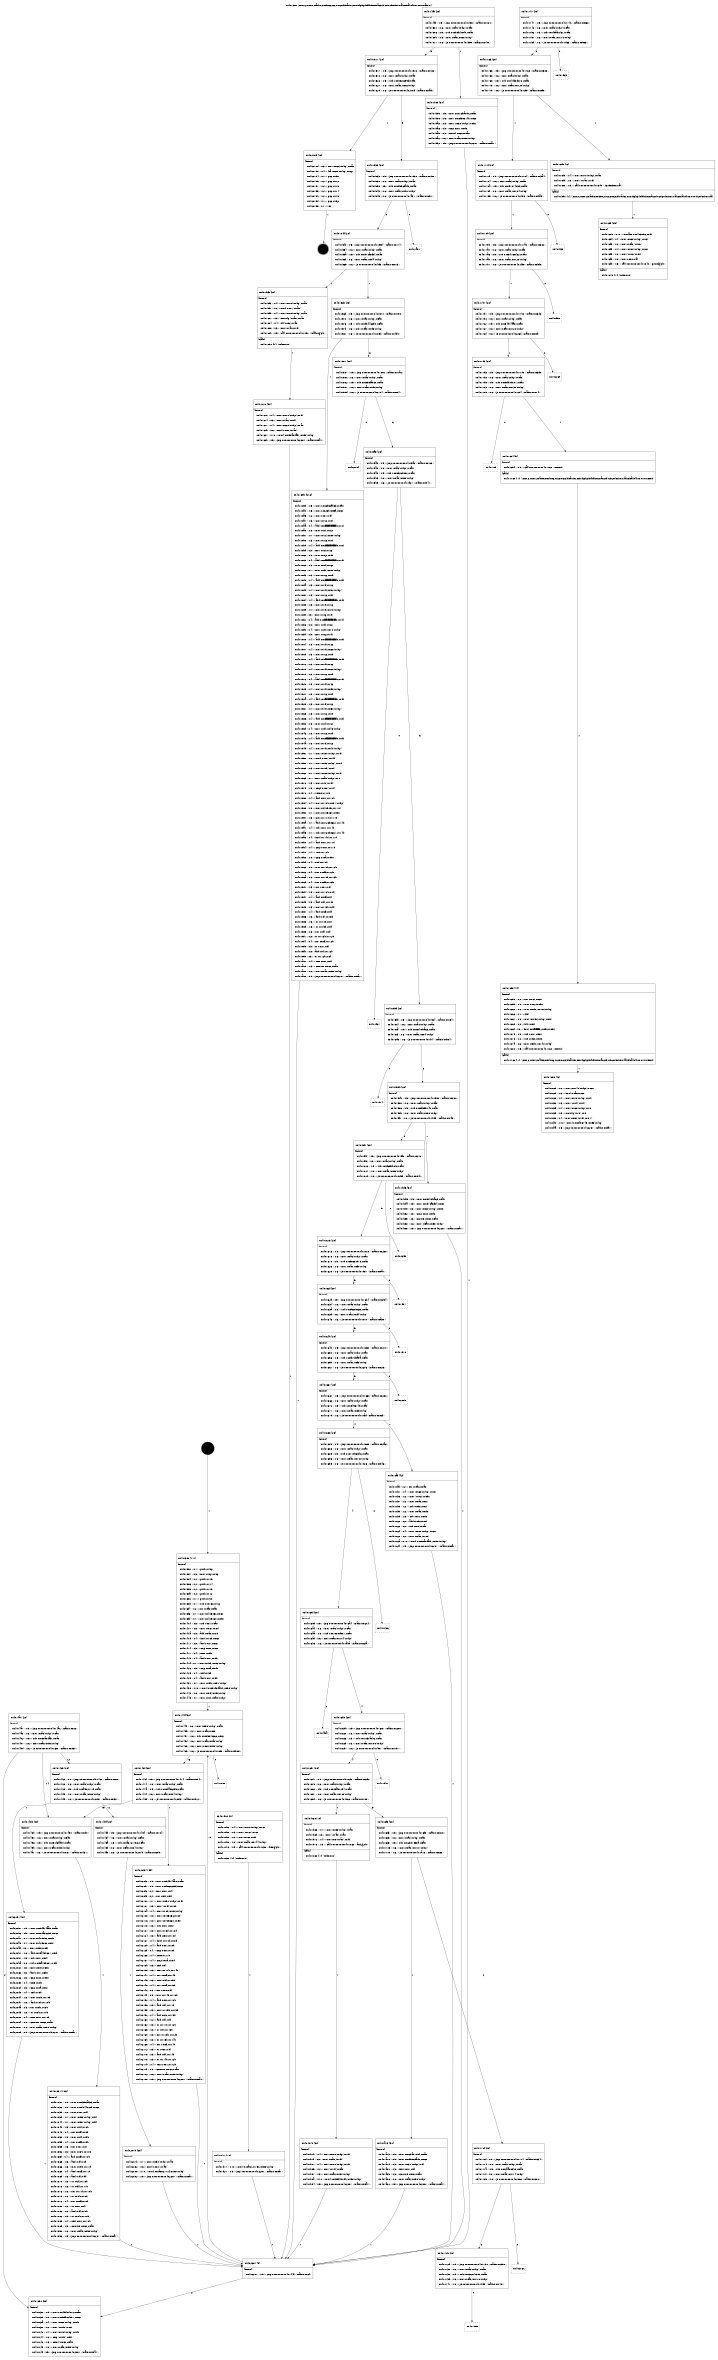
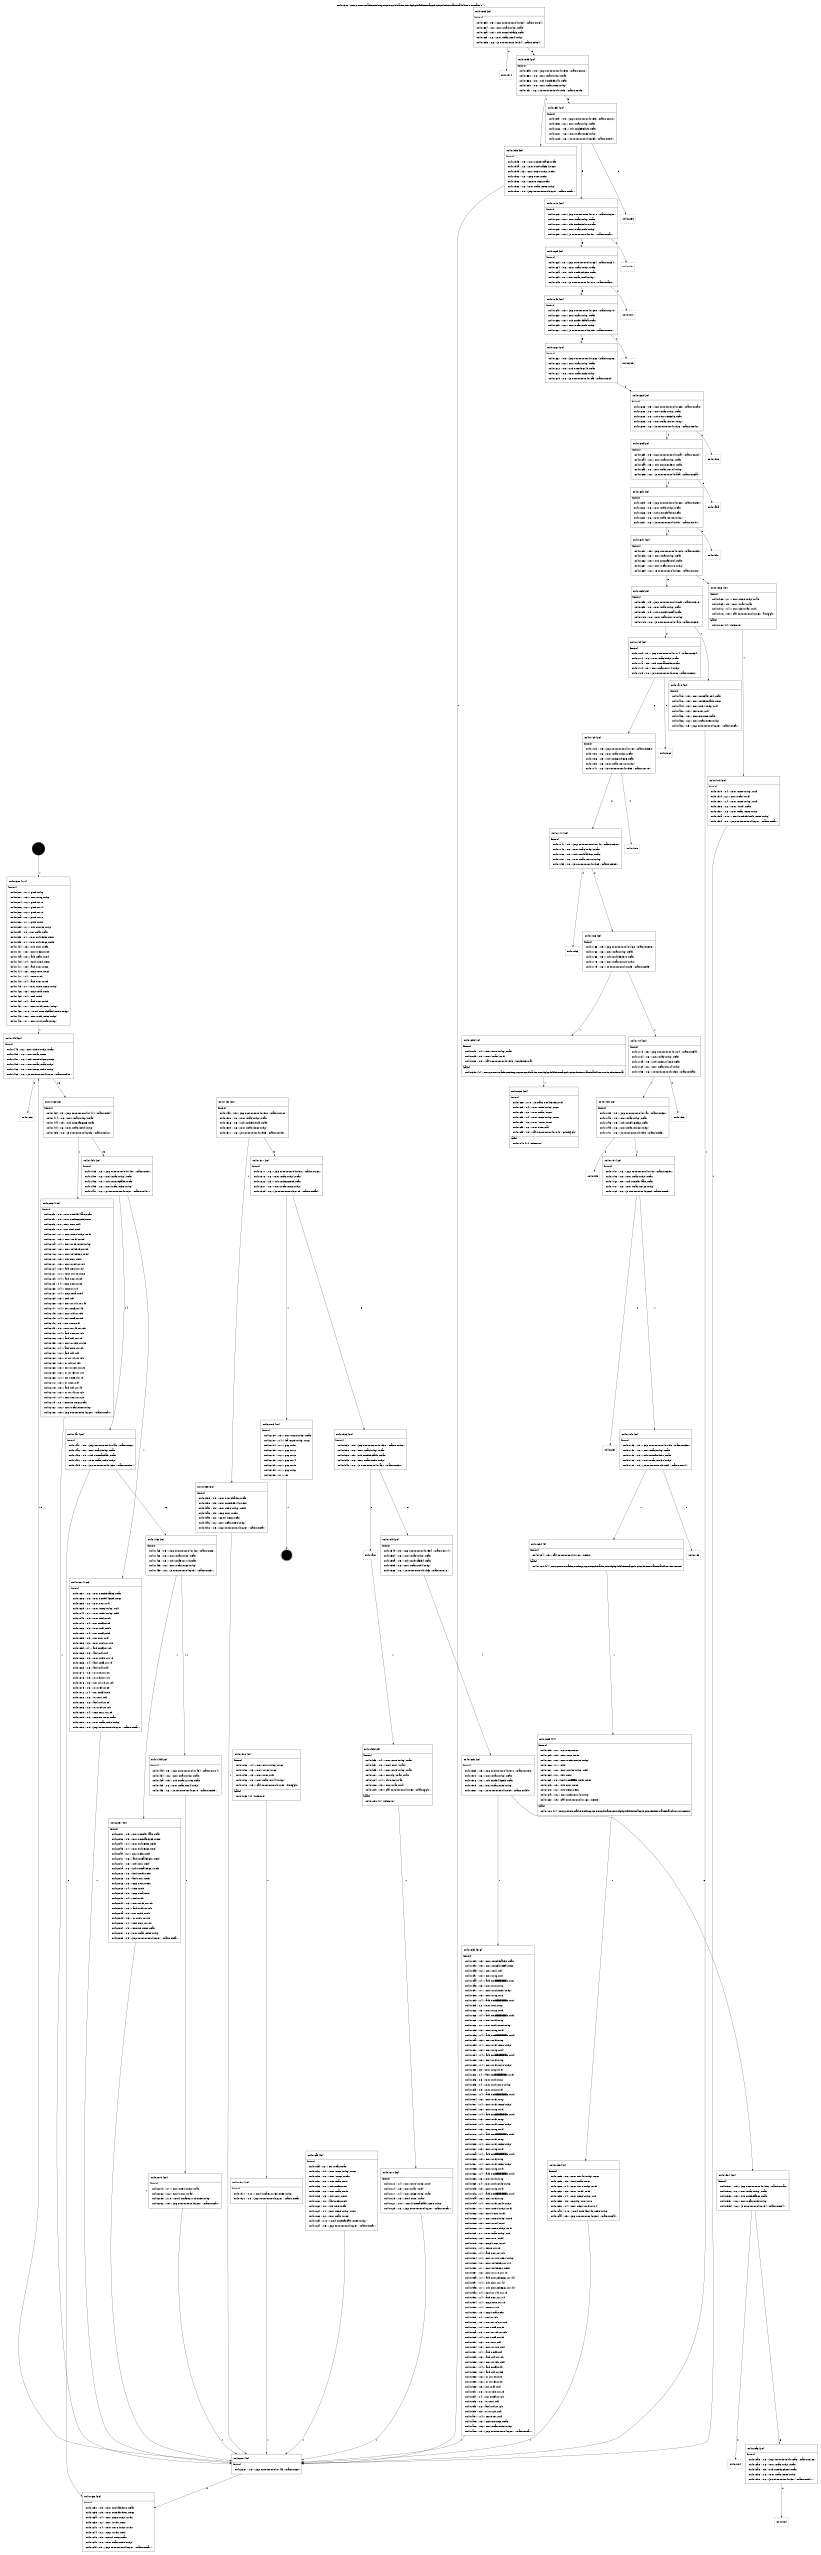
(337, 278) -> (382, 1651)
(410, 745) -> none
none -> (602, 800)
(401, 1443) -> none
(43, 1785) -> (124, 1313)
none -> (533, 2437)
